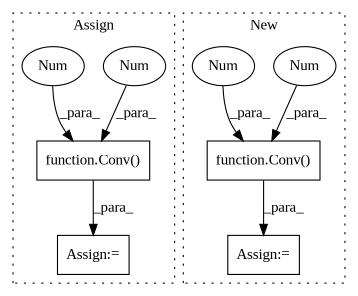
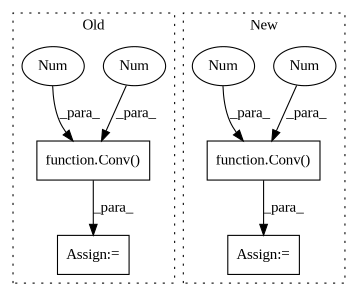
(94, 25) -> (94, 25)
